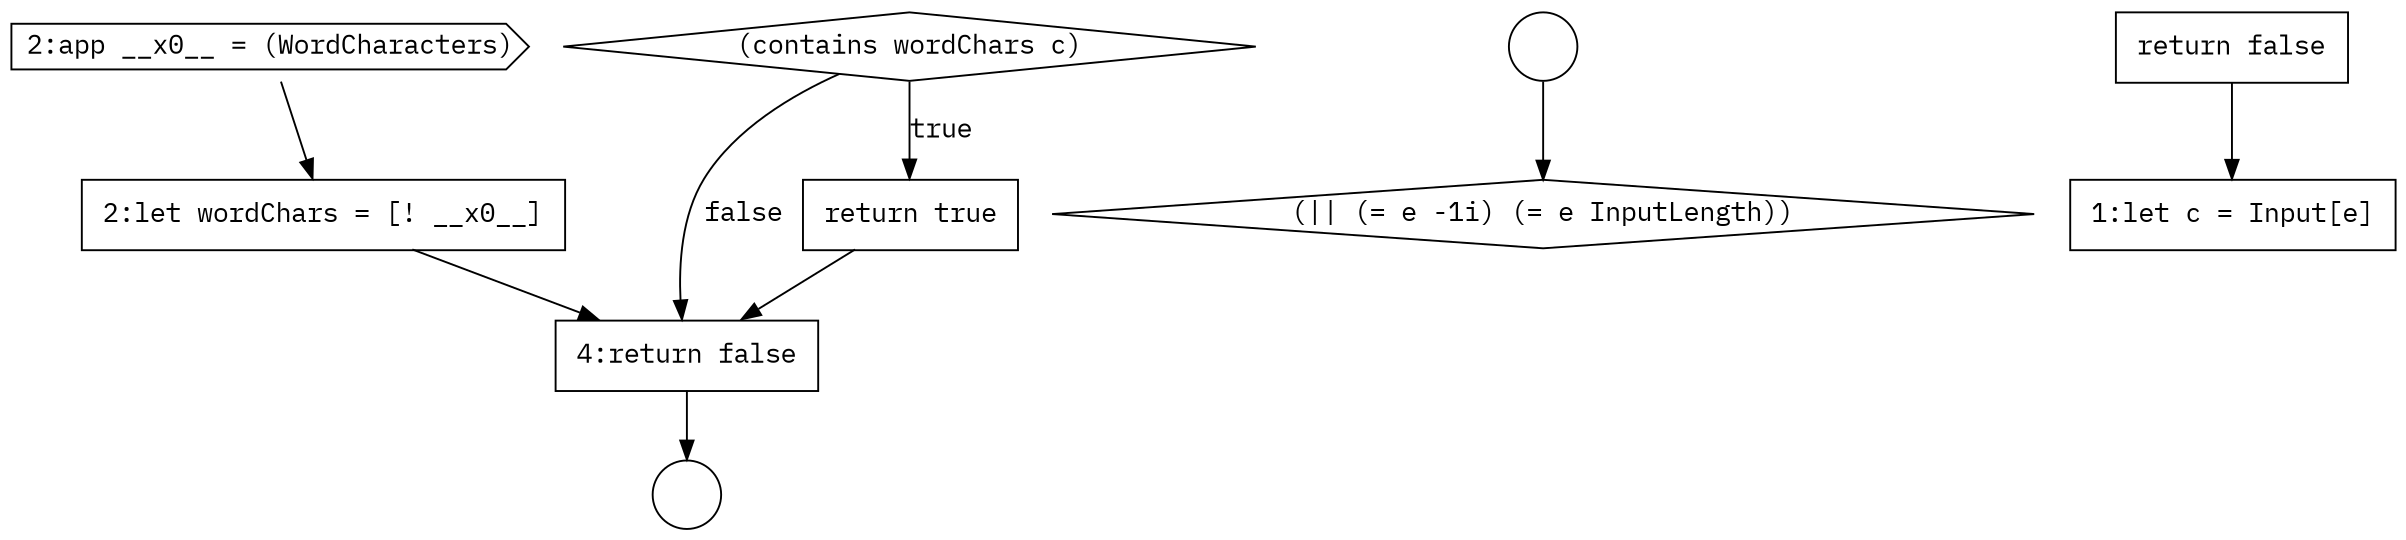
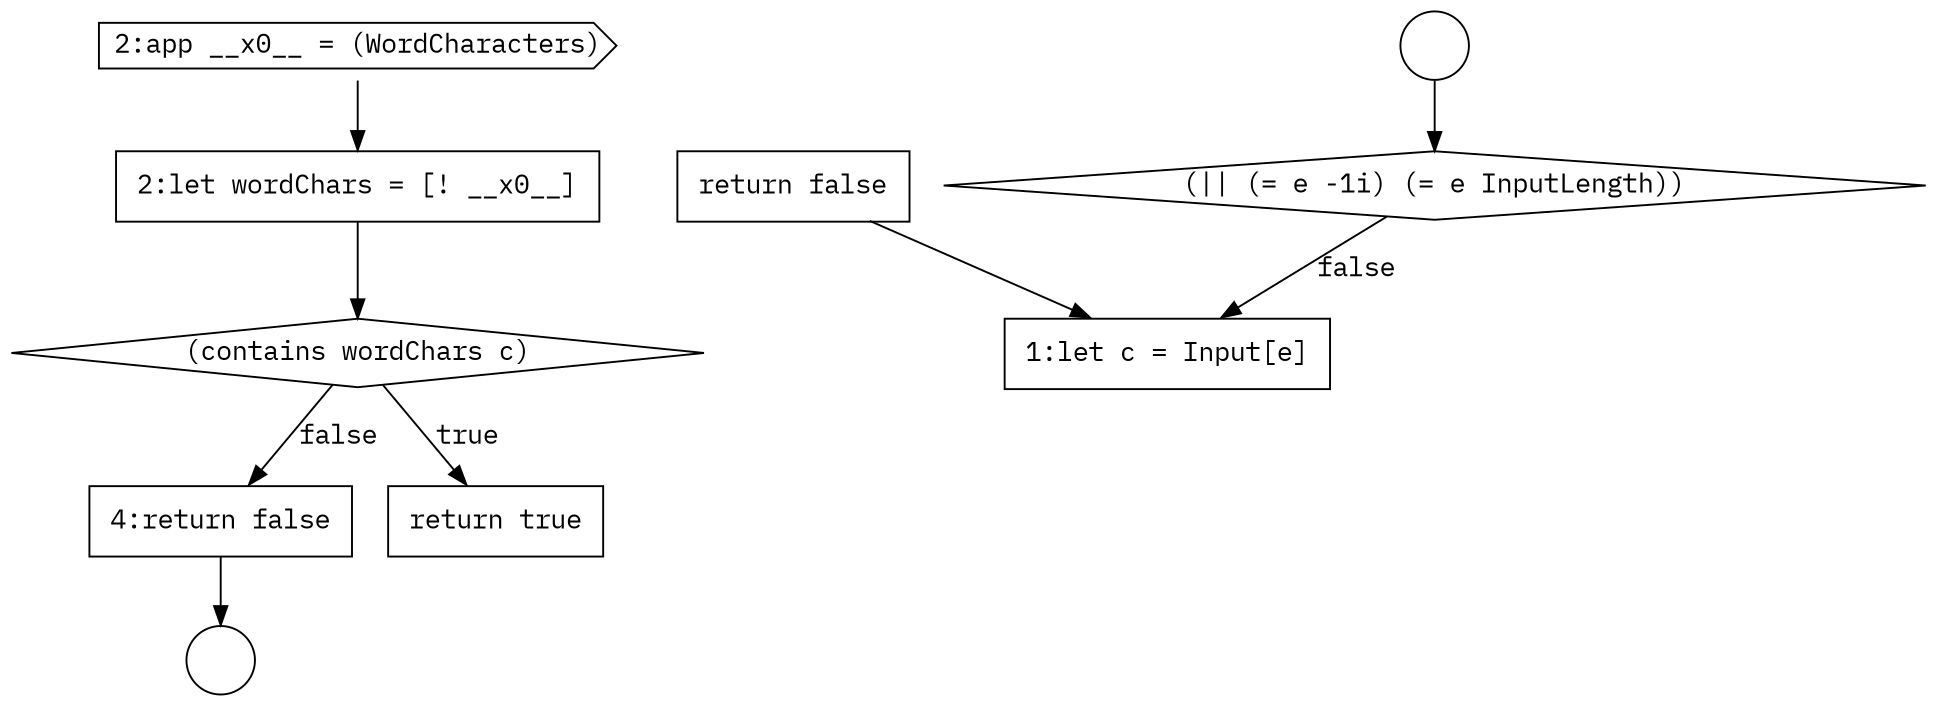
none -> (1312, 262)
(807, 279) -> none
(496, 281) -> (358, 260)
